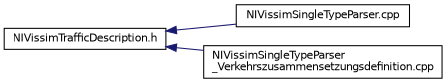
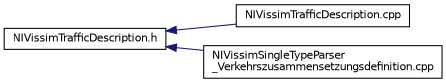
(323, 16) -> (323, 16)
